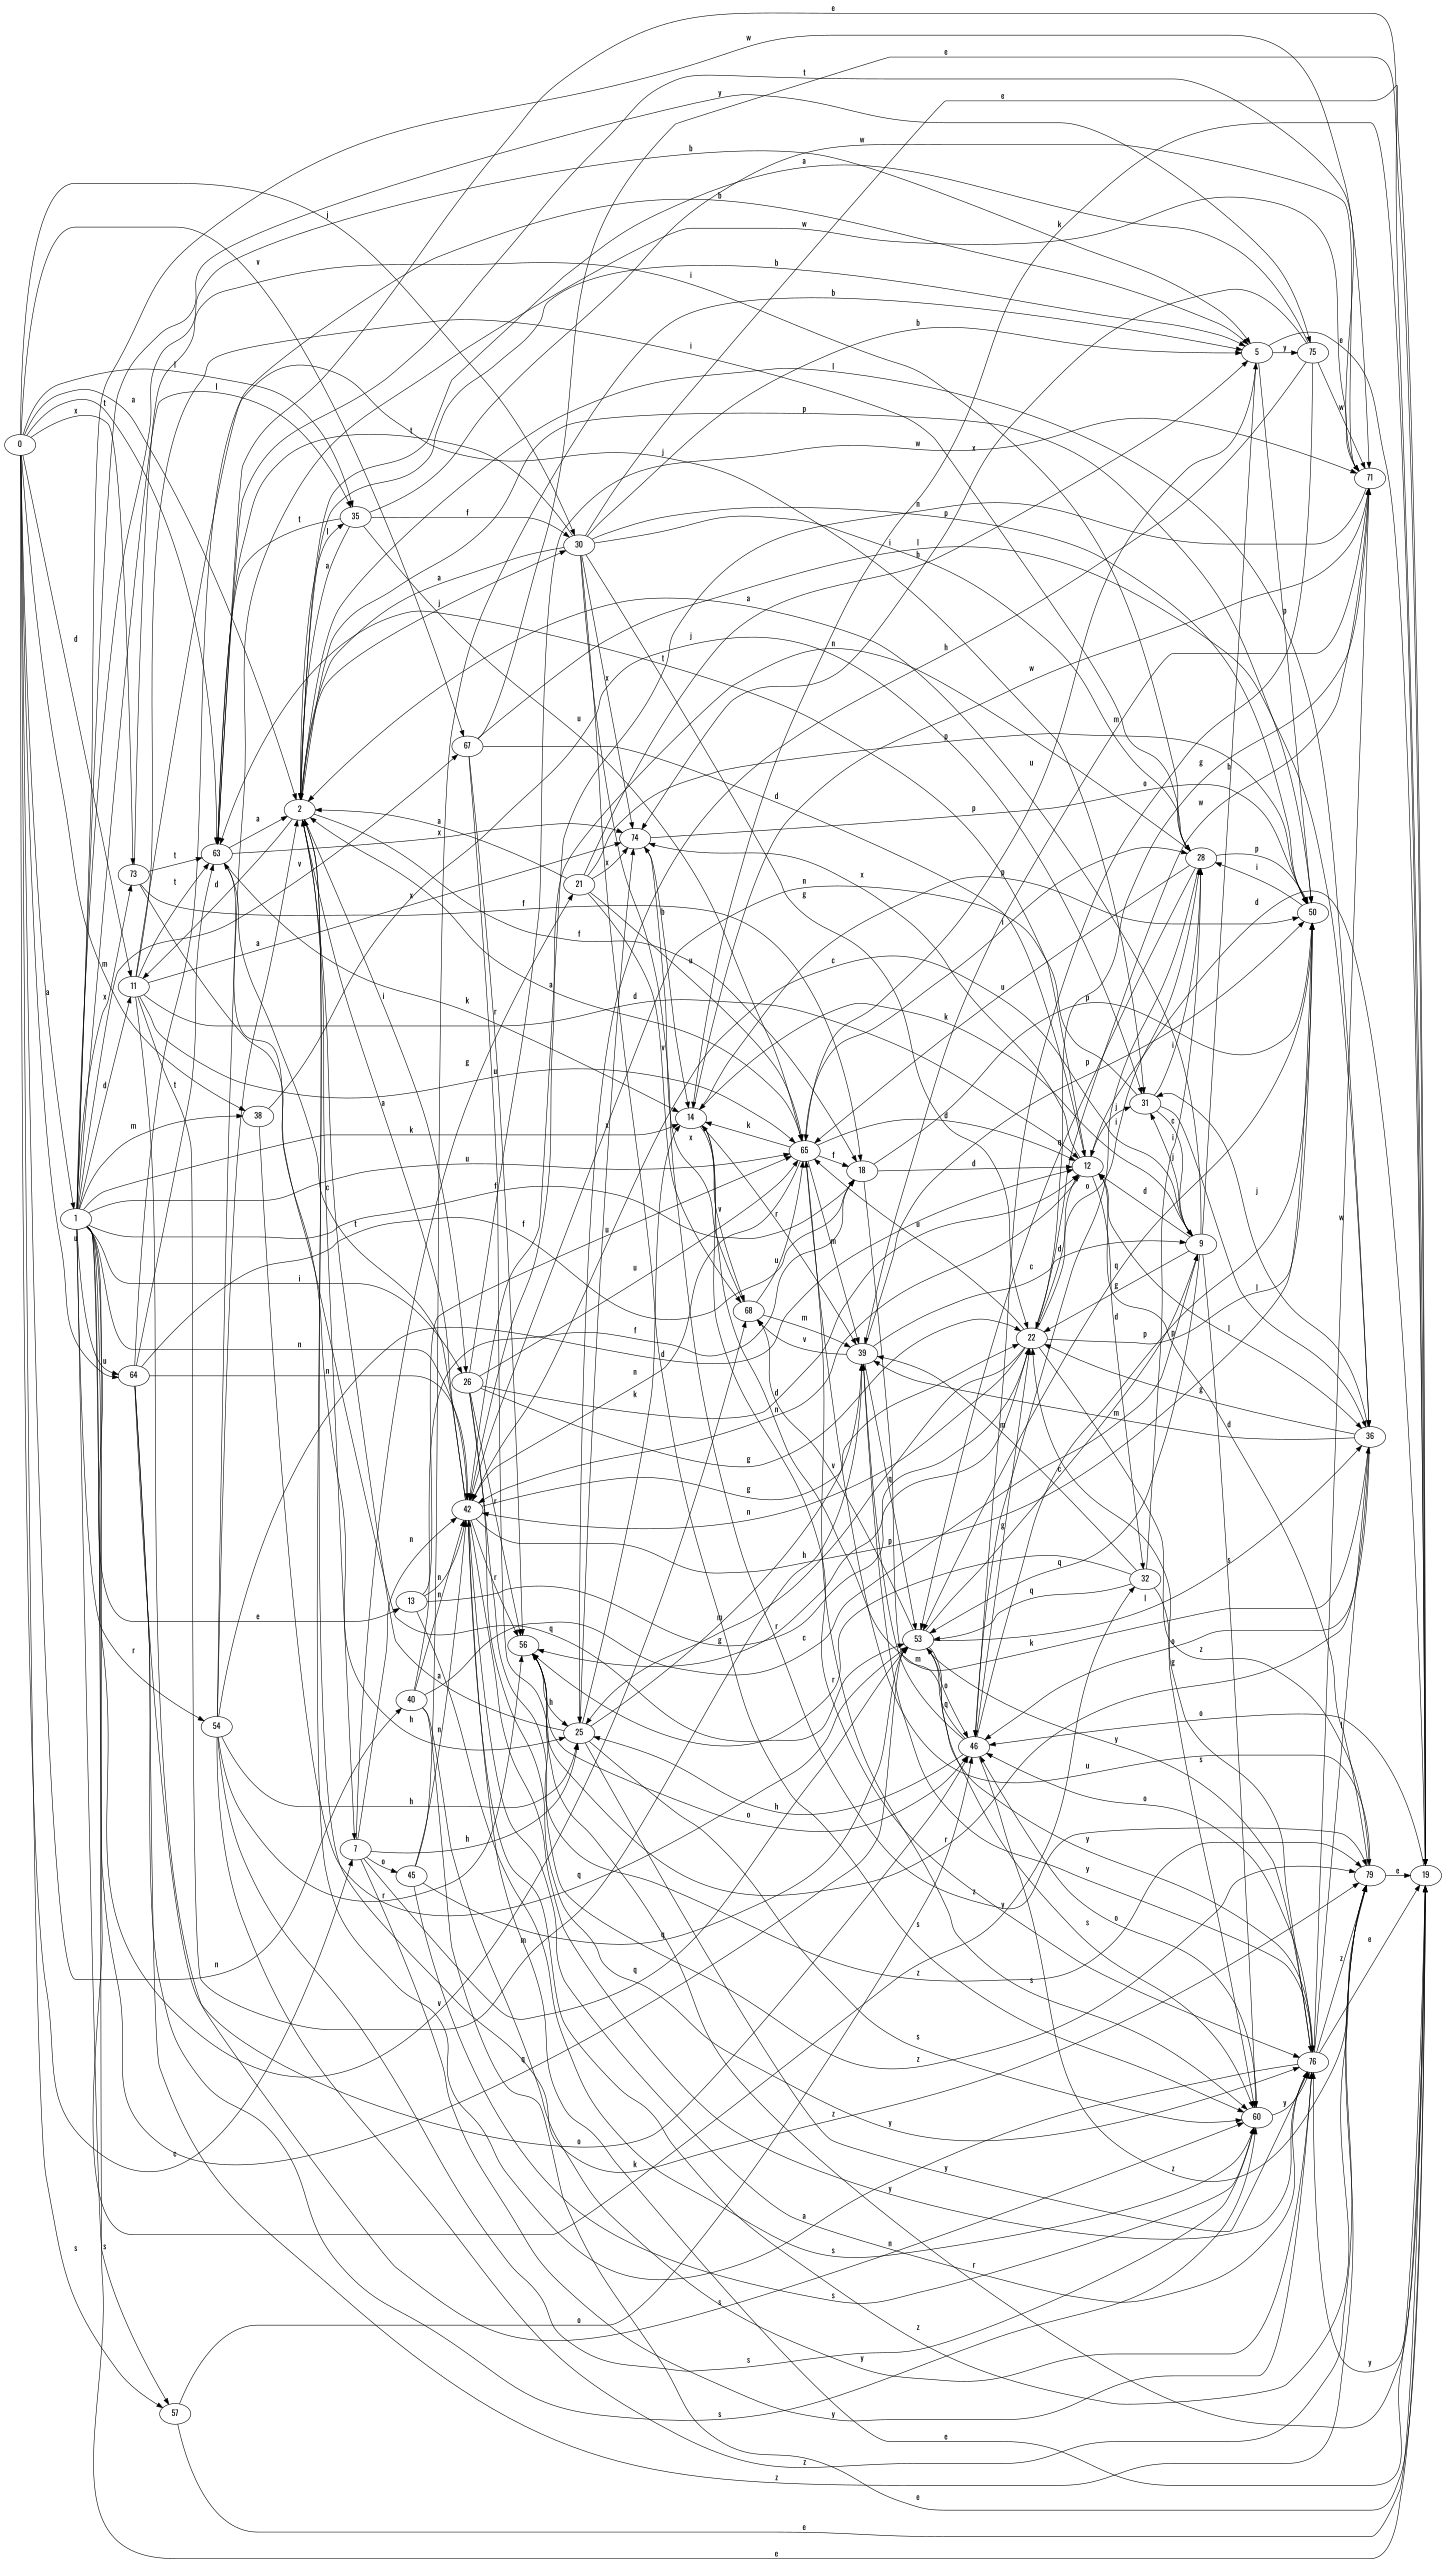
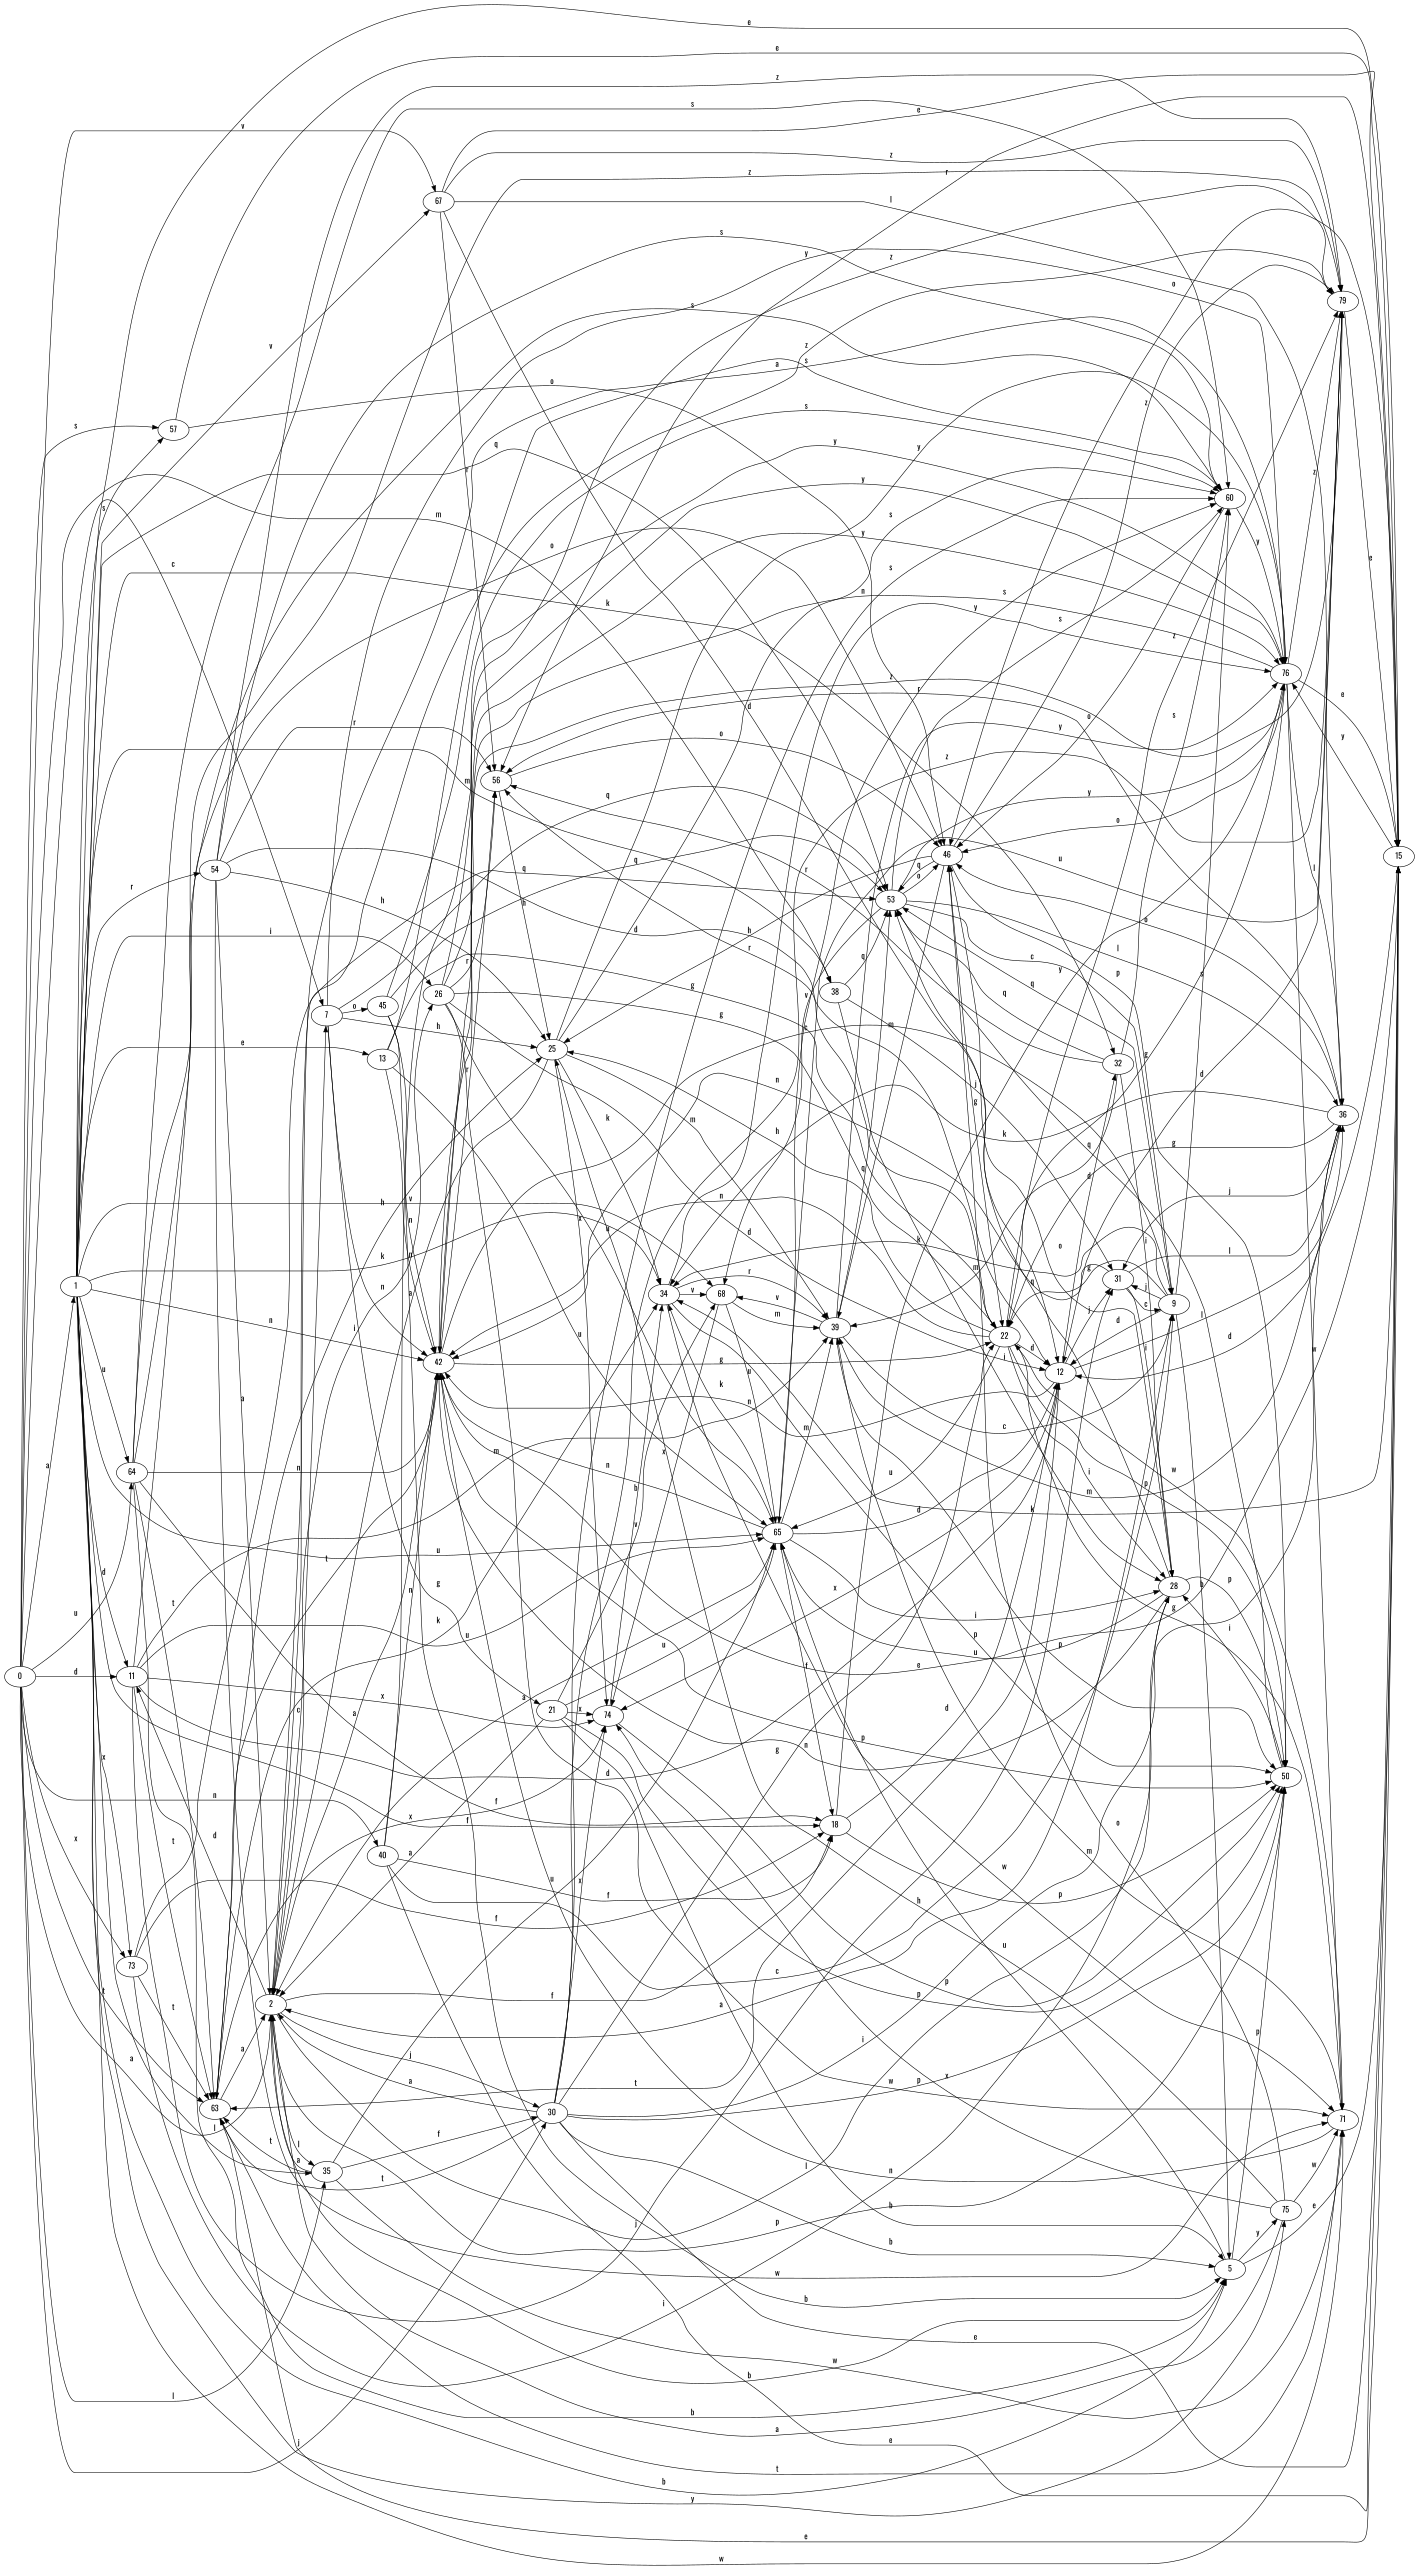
(464, 320) -> (962, 1312)
(691, 1118) -> (664, 1295)
(1426, 1876) -> (1399, 857)
